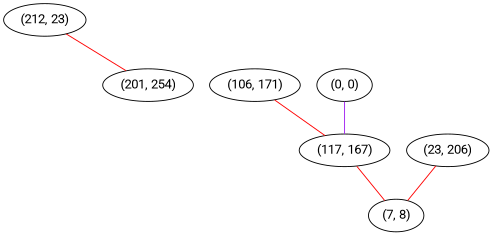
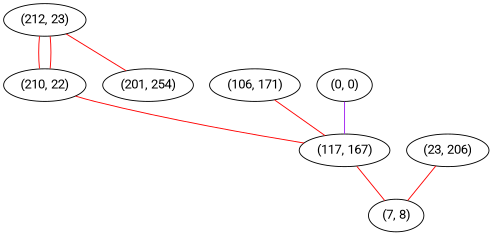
none -> (45, 85)
